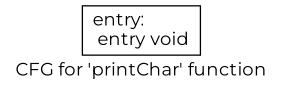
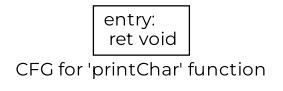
(141, 40) -> (141, 40)
